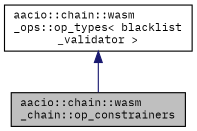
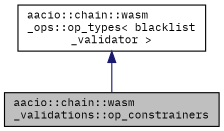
(98, 110) -> (112, 110)
